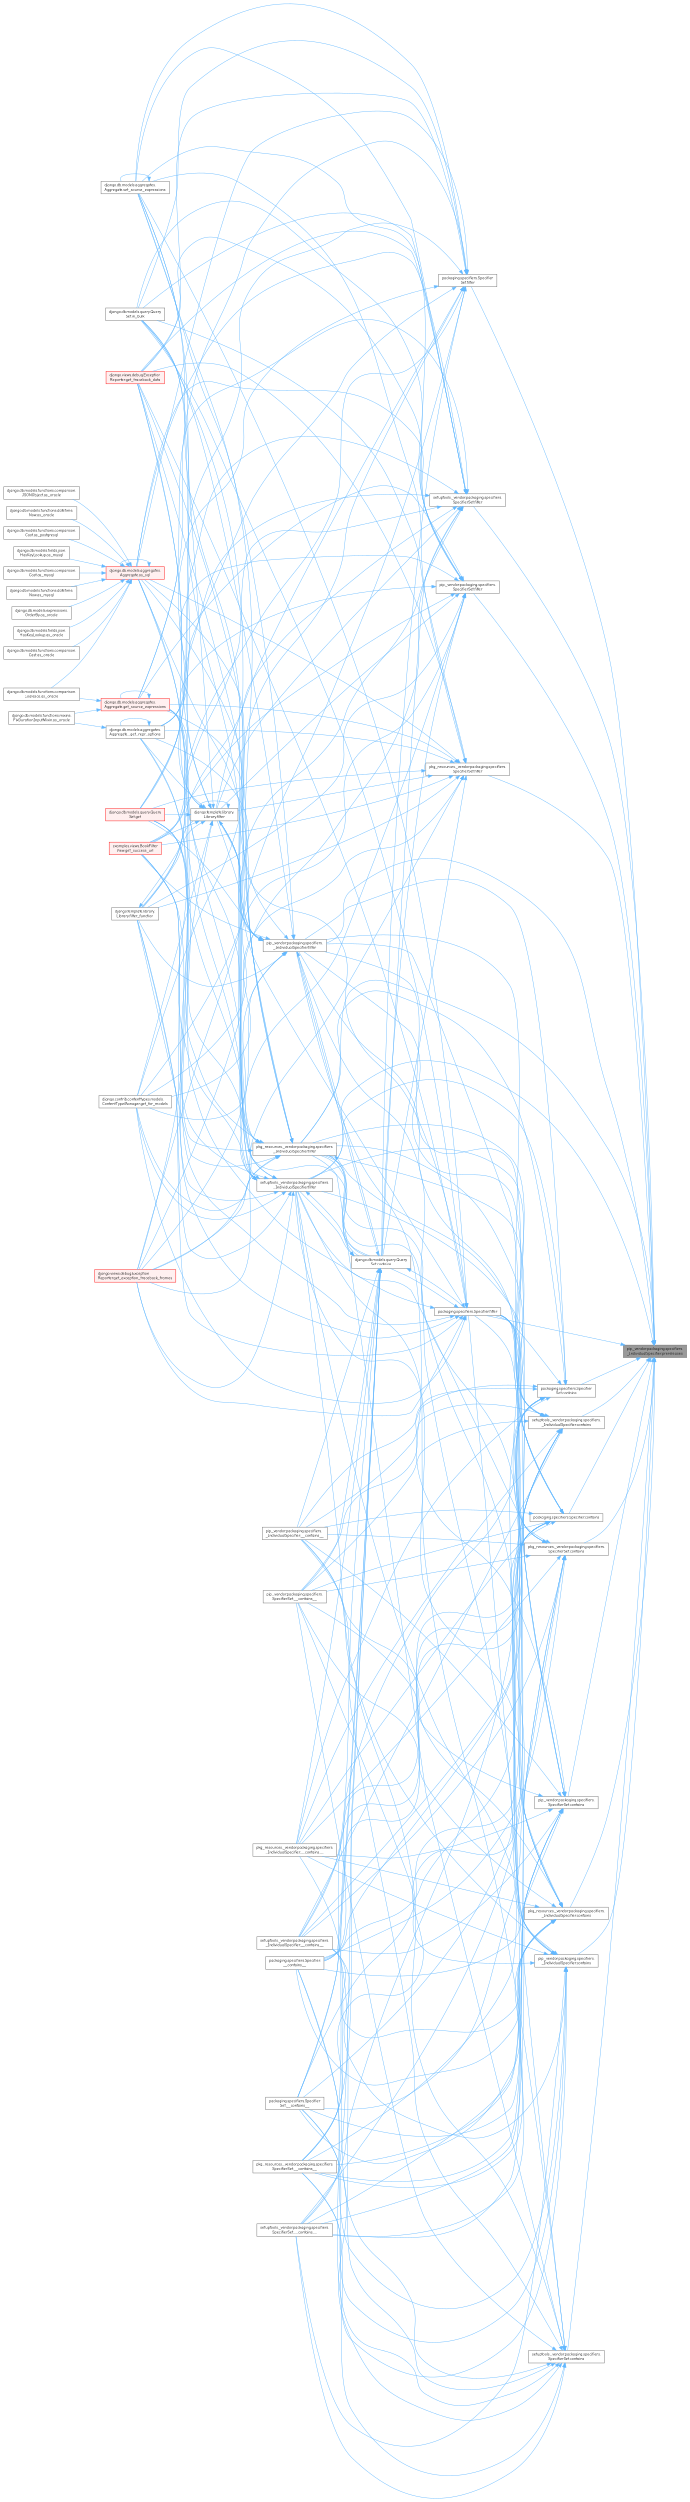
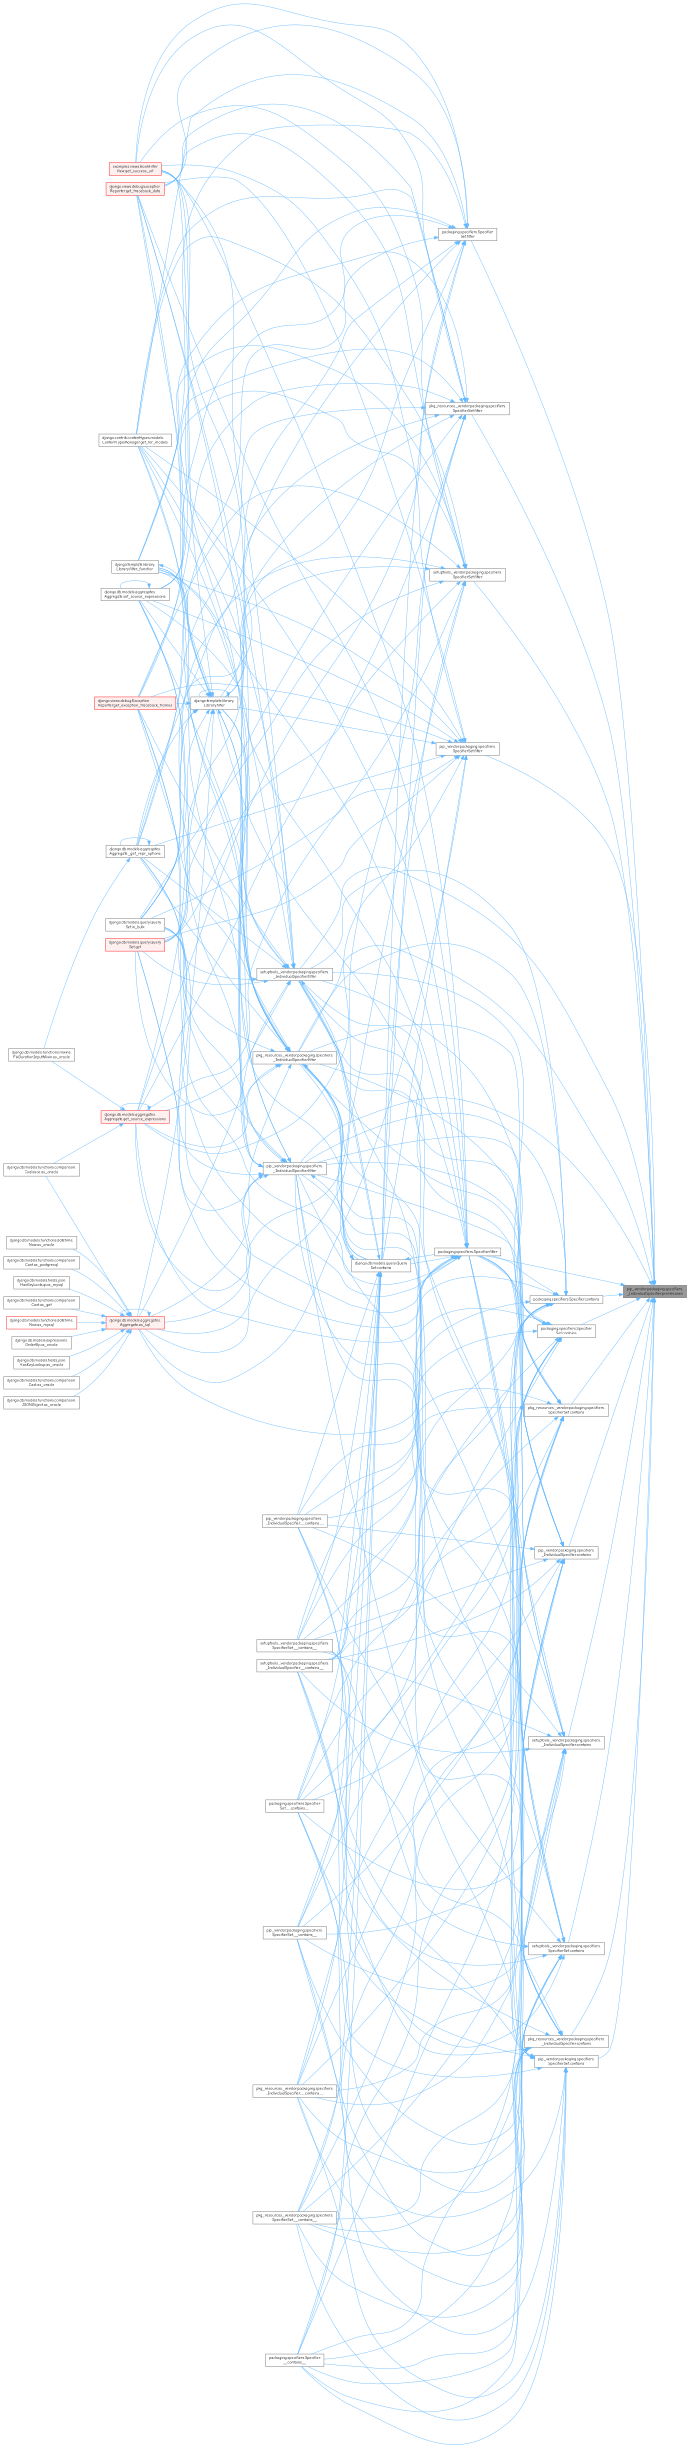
(232, 195) -> none
(42, 573) -> (42, 1303)
(42, 593) -> (42, 1323)
none -> (209, 1158)
